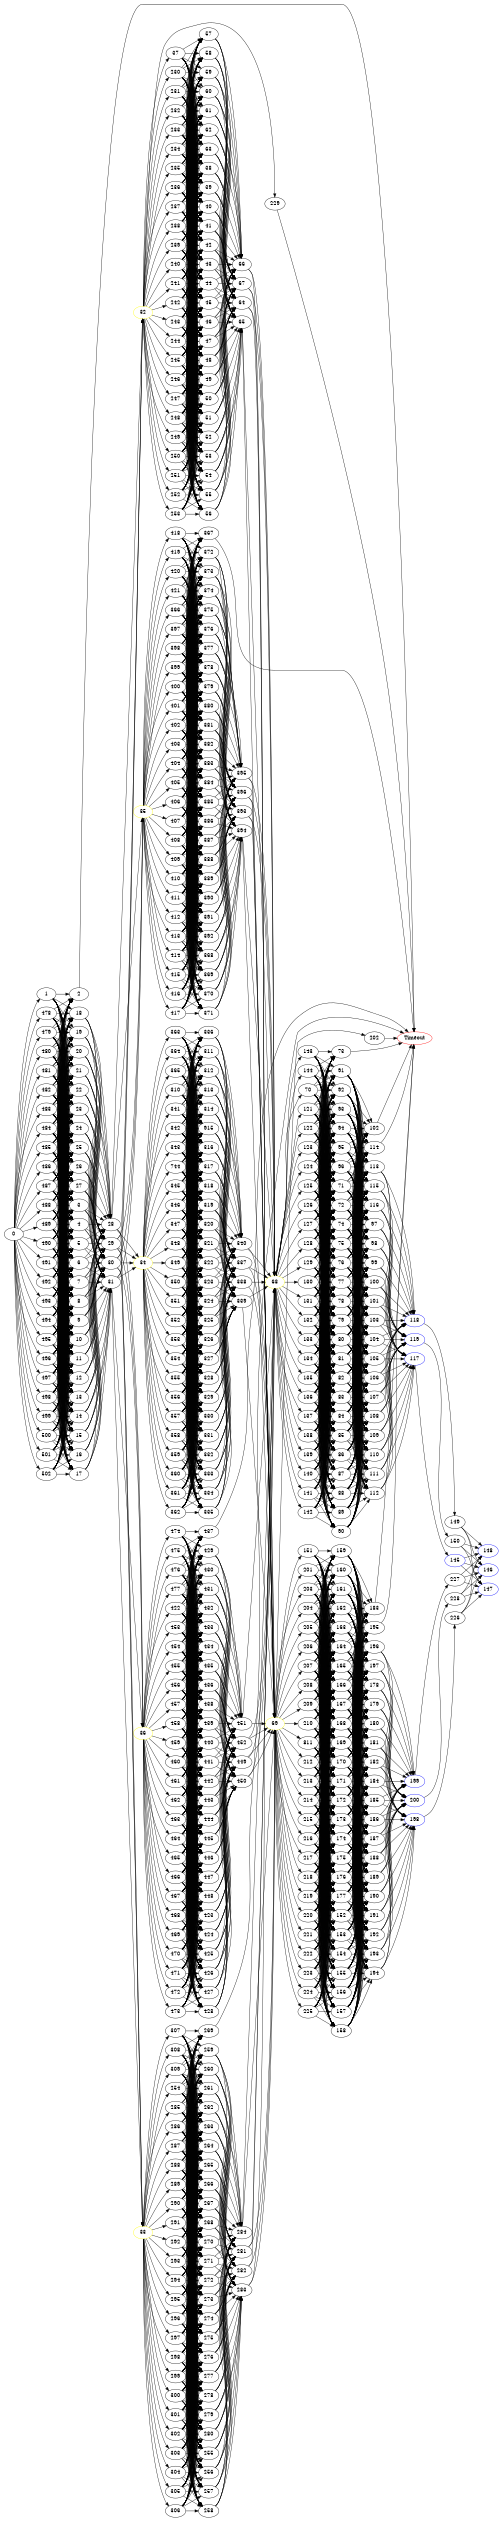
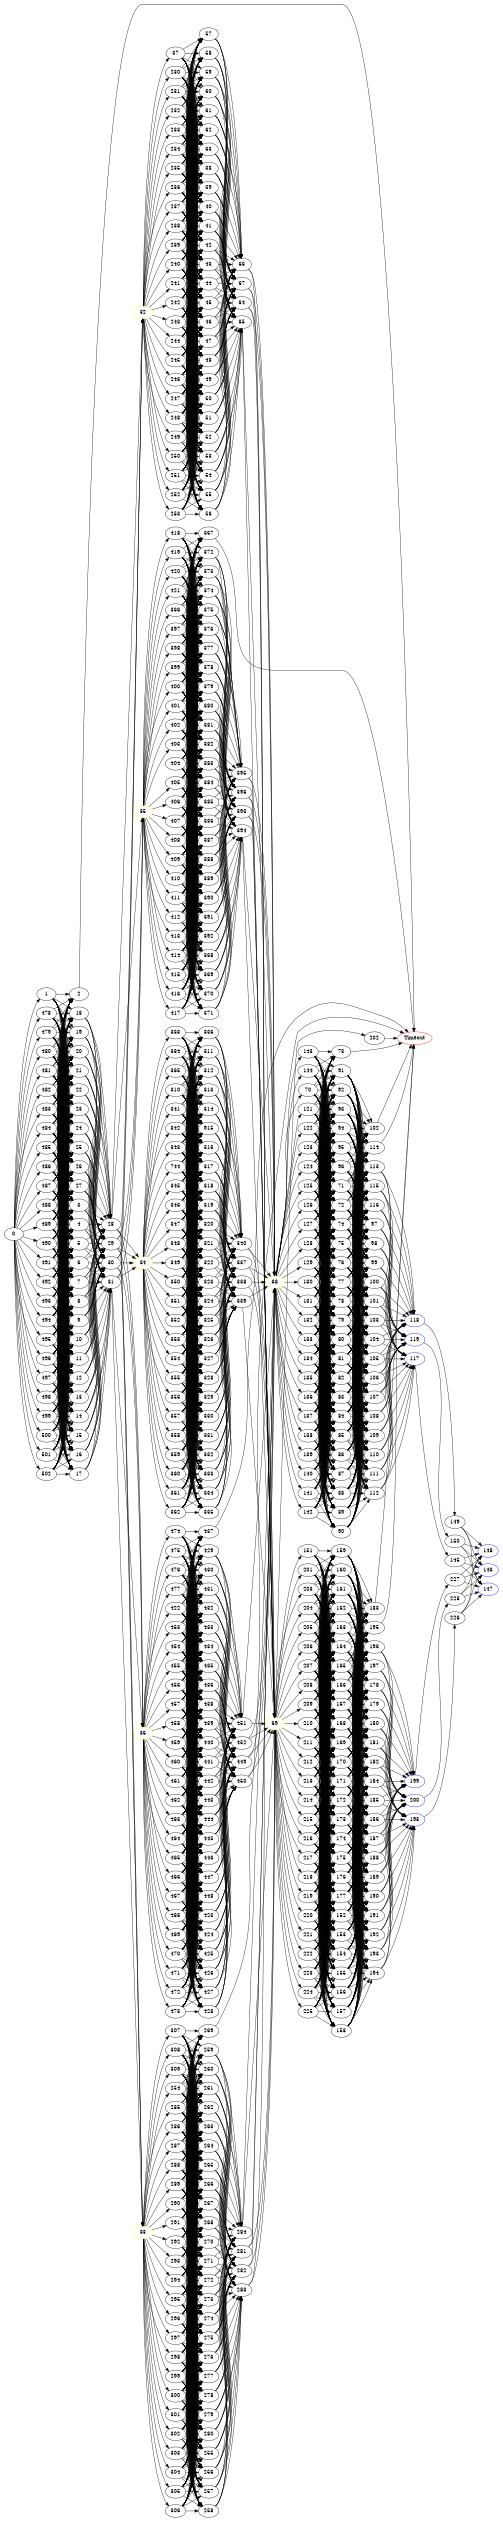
(275, 204) -> none
(156, 788) -> none
(455, 1561) -> (455, 1561)
(308, 1743) -> (308, 1743)
